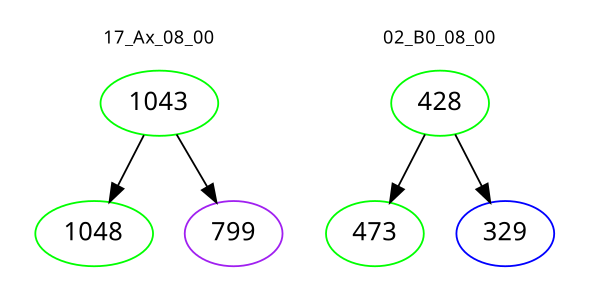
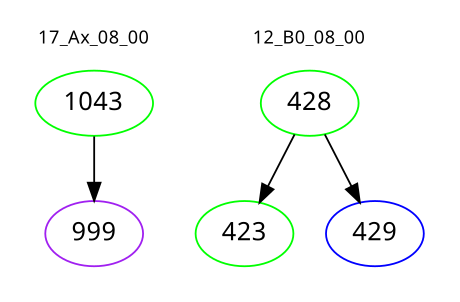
(440, 39) -> (310, 39)
(94, 234) -> none
(234, 234) -> (94, 234)
(375, 234) -> (244, 234)
(505, 234) -> (375, 234)
